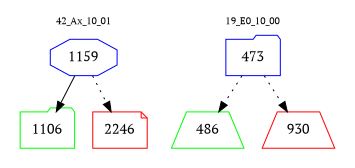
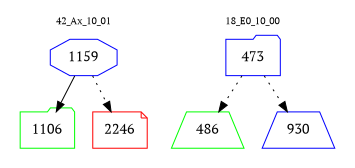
(253, 22) -> (253, 22)
(298, 130) -> (298, 130)
